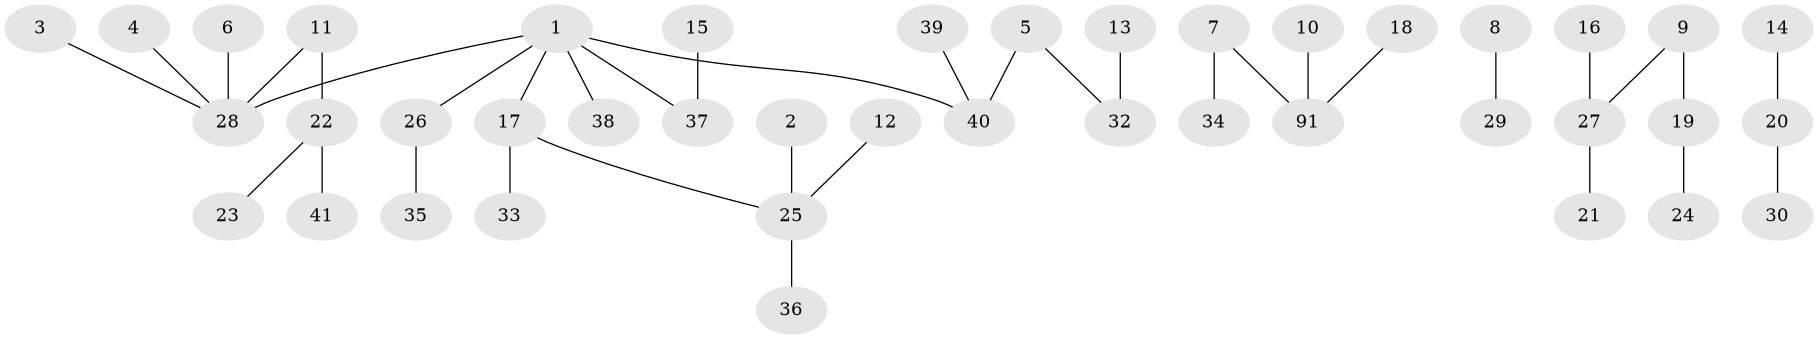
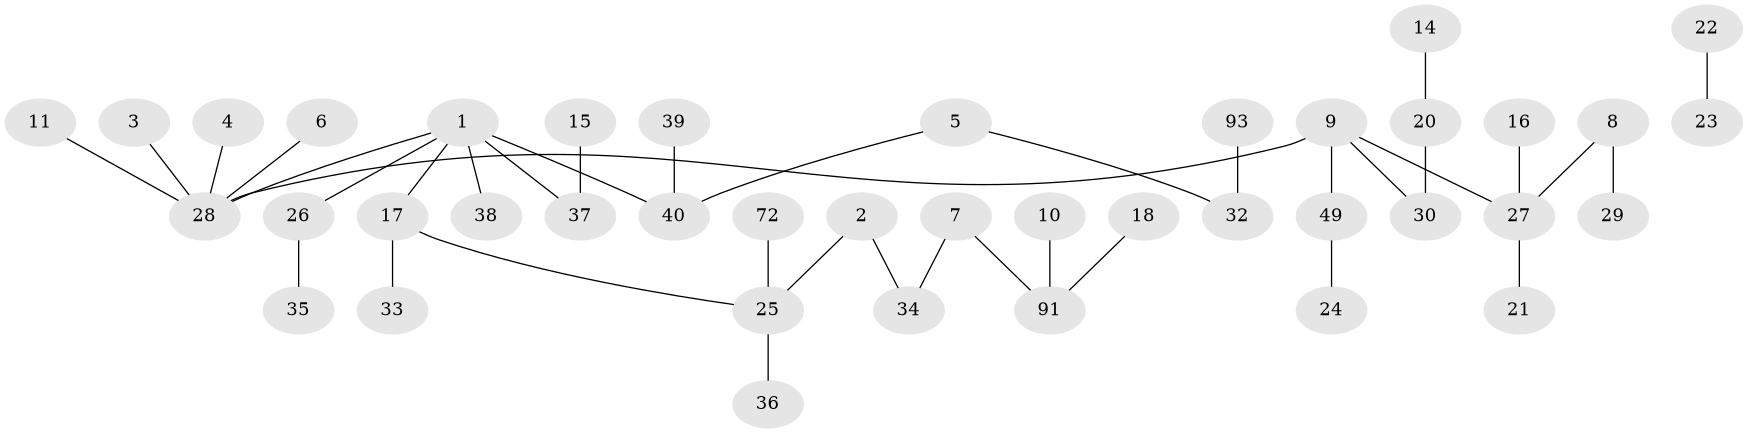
(1120, 29) -> (1238, 123)
(322, 75) -> none
(886, 123) -> (768, 216)
(1684, 123) -> (1332, 216)
none -> (741, 167)
none -> (1378, 169)
none -> (1566, 169)
(322, 216) -> none
none -> (886, 263)
